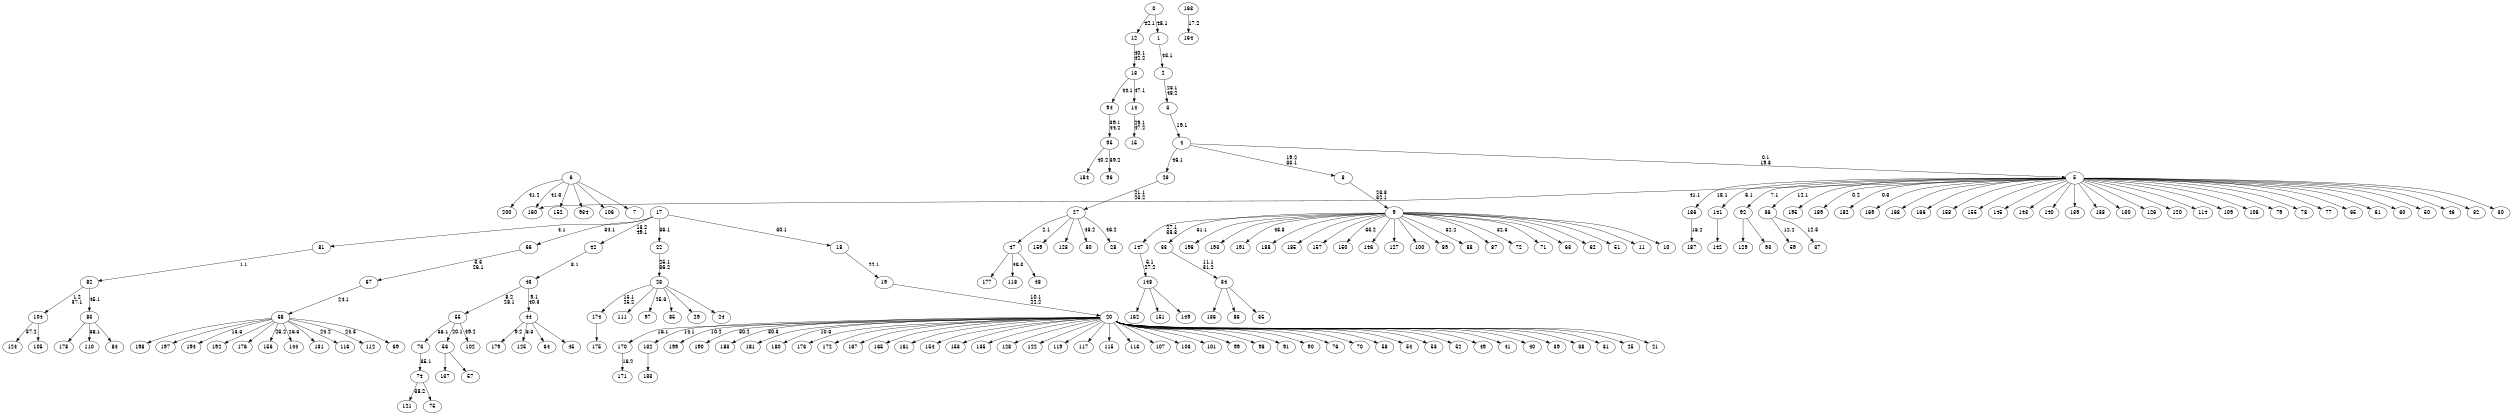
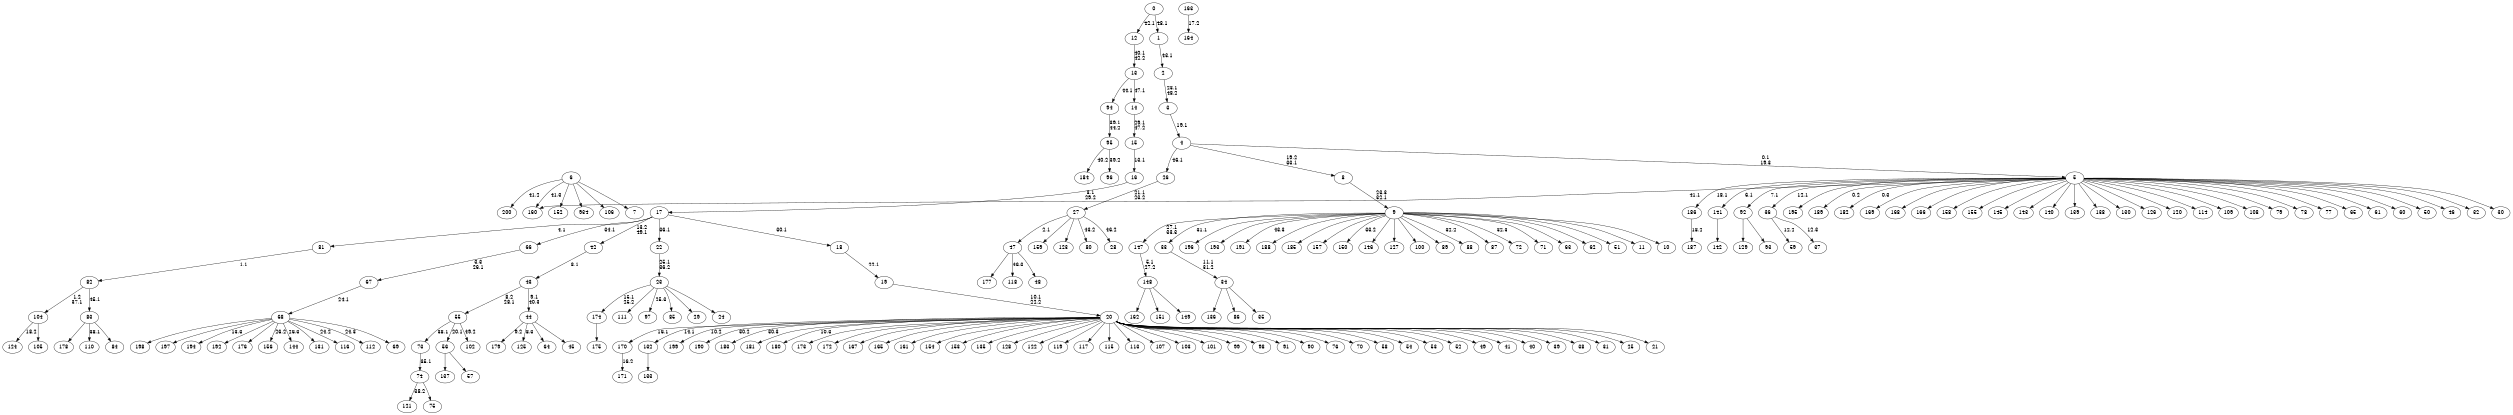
none -> (1134, 178)
(31, 332) -> (31, 332)
